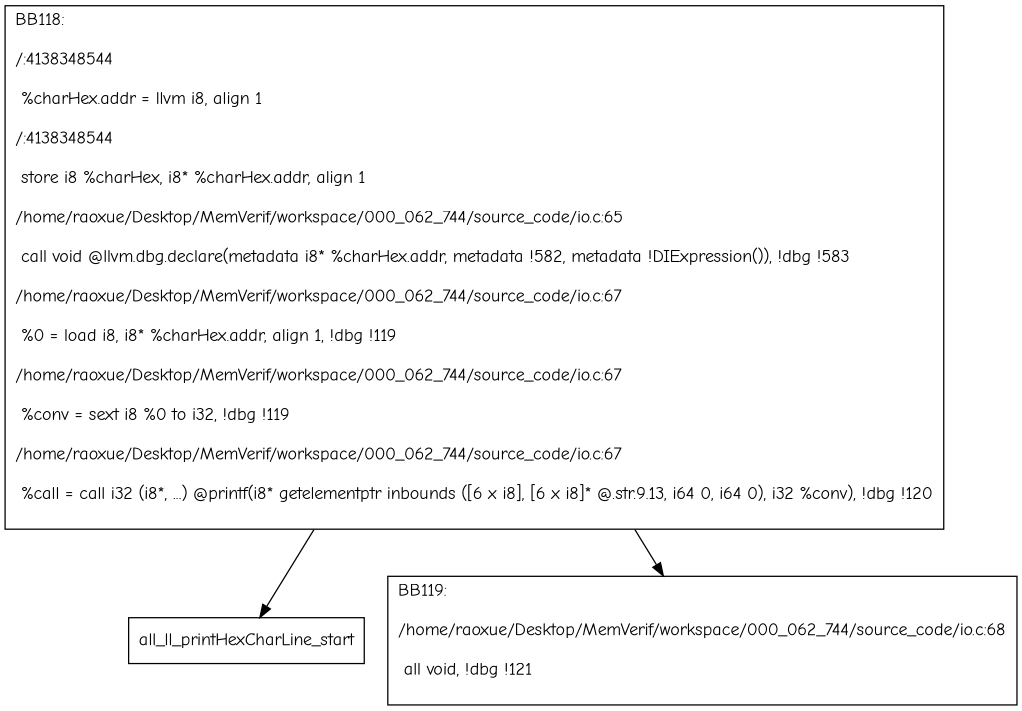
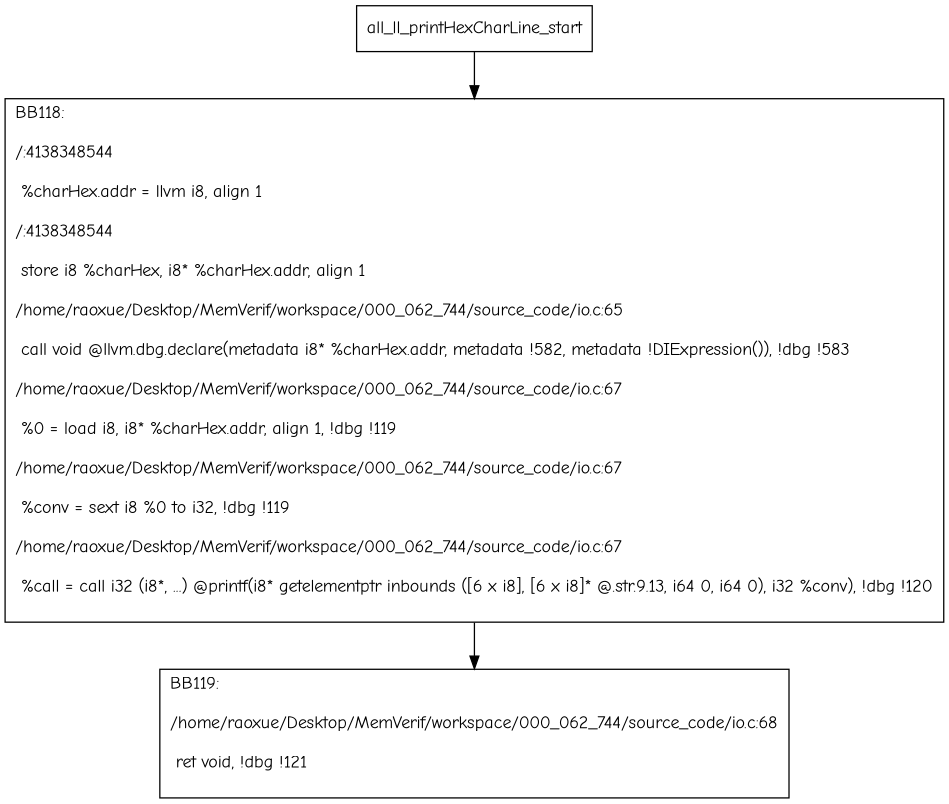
(290, 568) -> (474, 69)
(466, 669) -> (239, 762)
